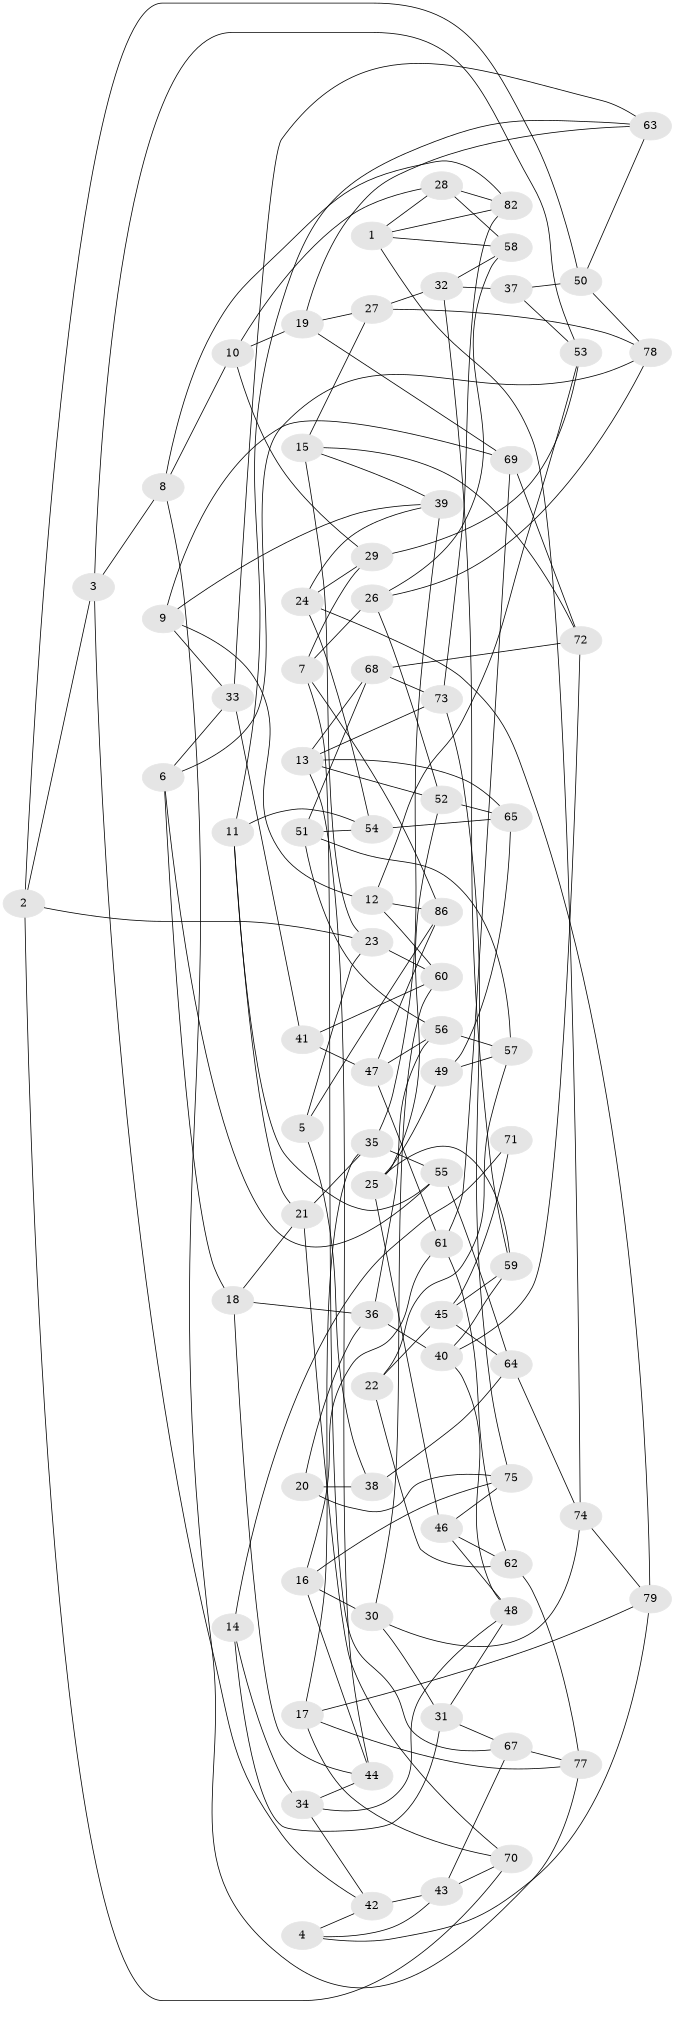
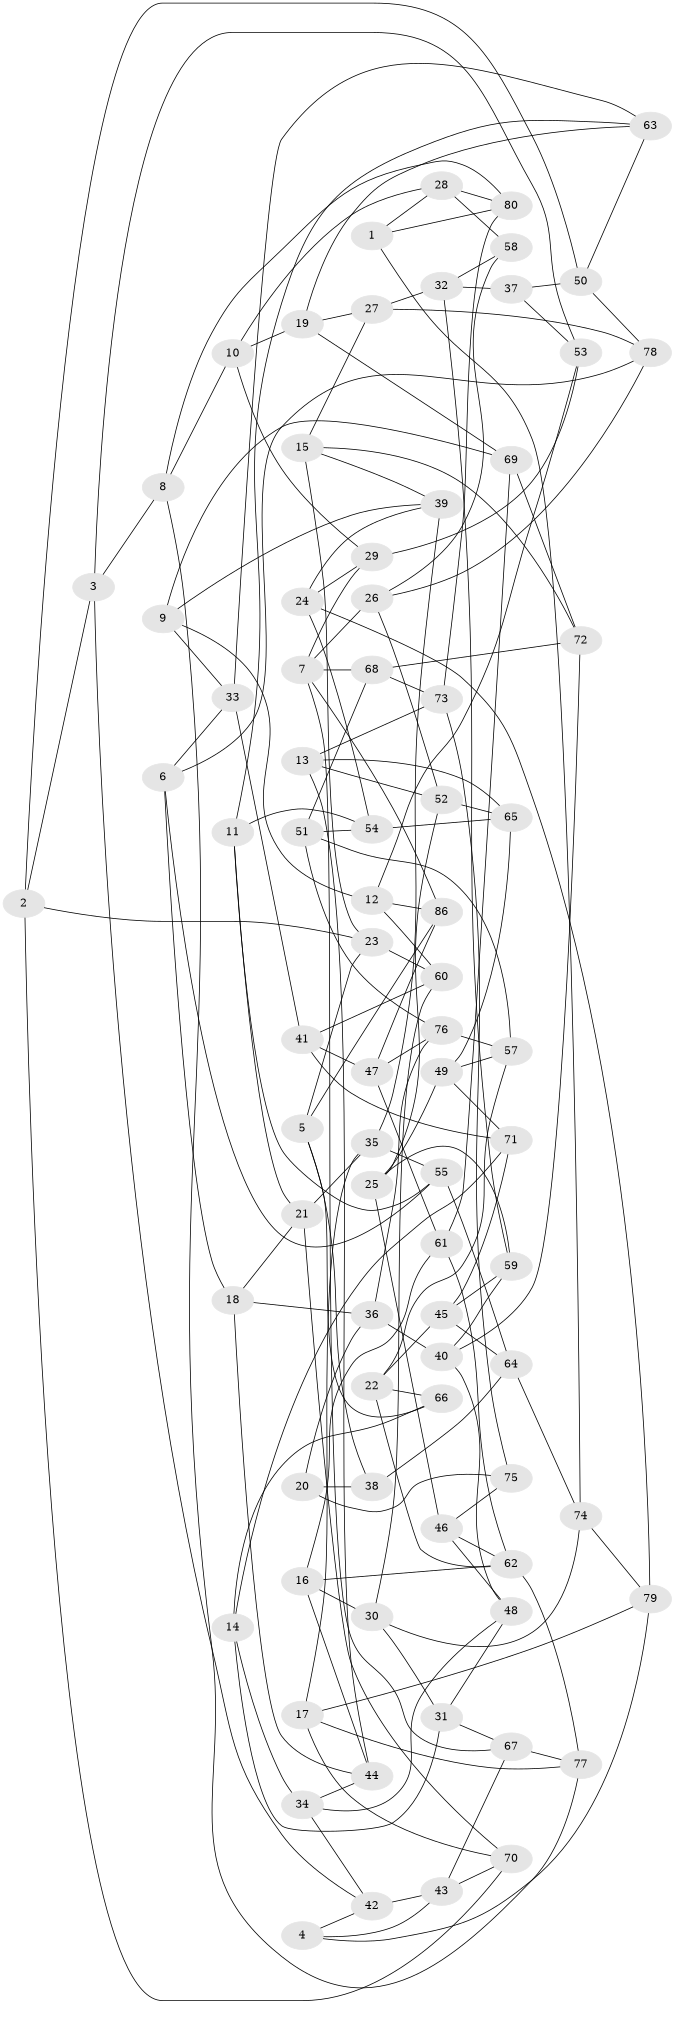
(511, 206) -> (511, 206)
(442, 242) -> none
(346, 704) -> (337, 670)
(442, 1030) -> (442, 1030)
none -> (465, 1095)
none -> (382, 1109)
none -> (442, 1399)
(400, 1518) -> (407, 1573)
